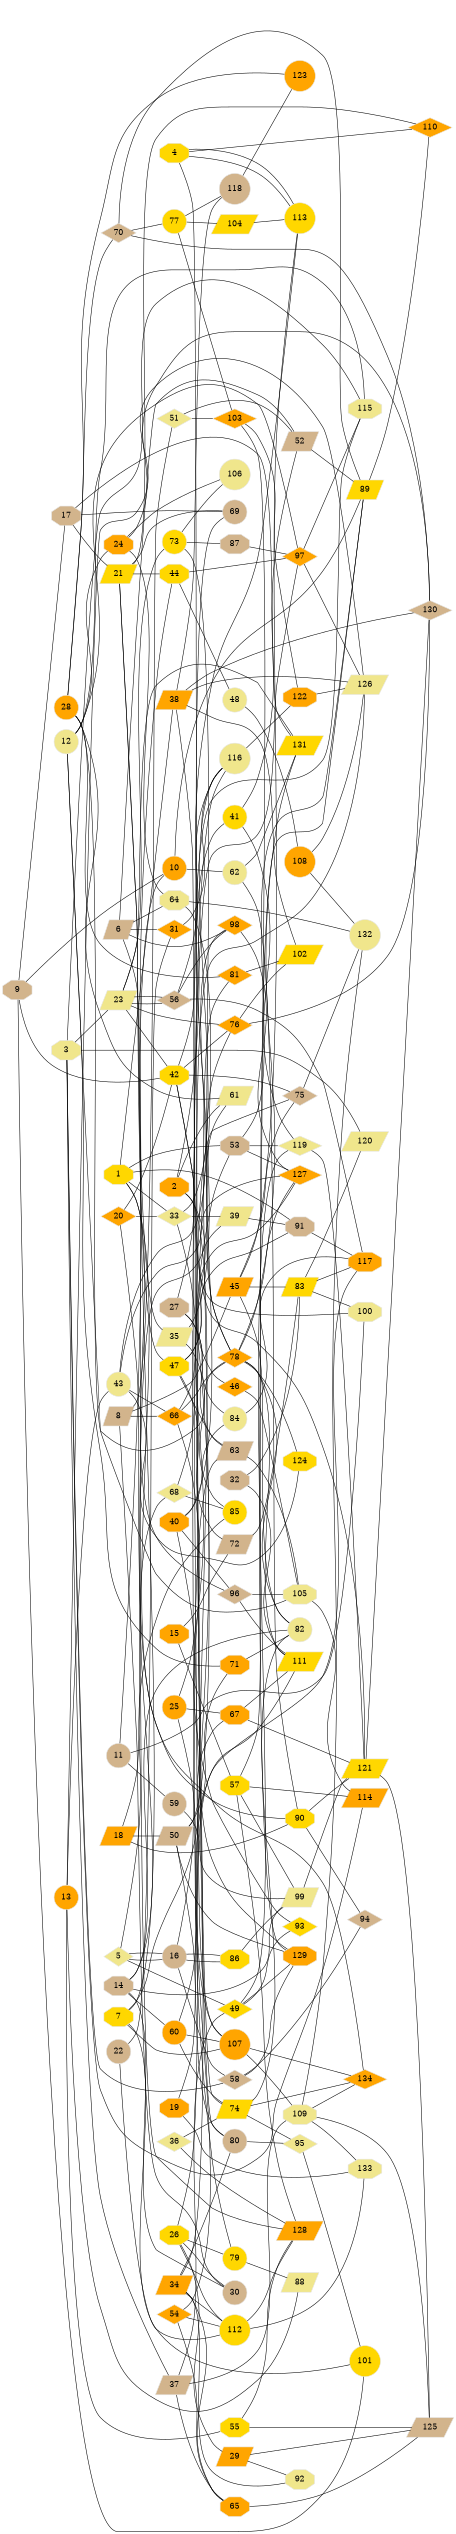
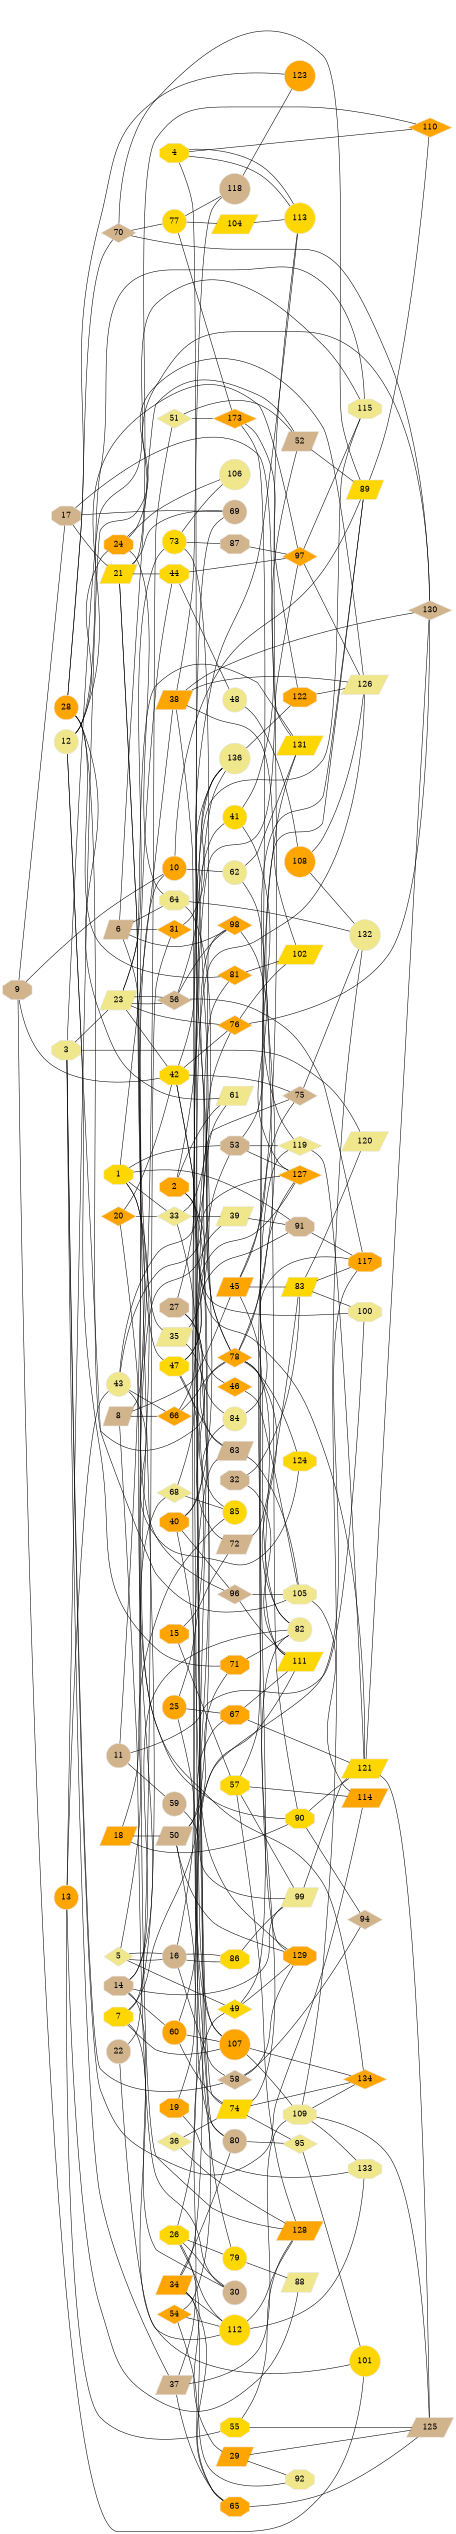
(235, 419) -> (235, 419)
(235, 759) -> (235, 759)
(300, 1927) -> none
